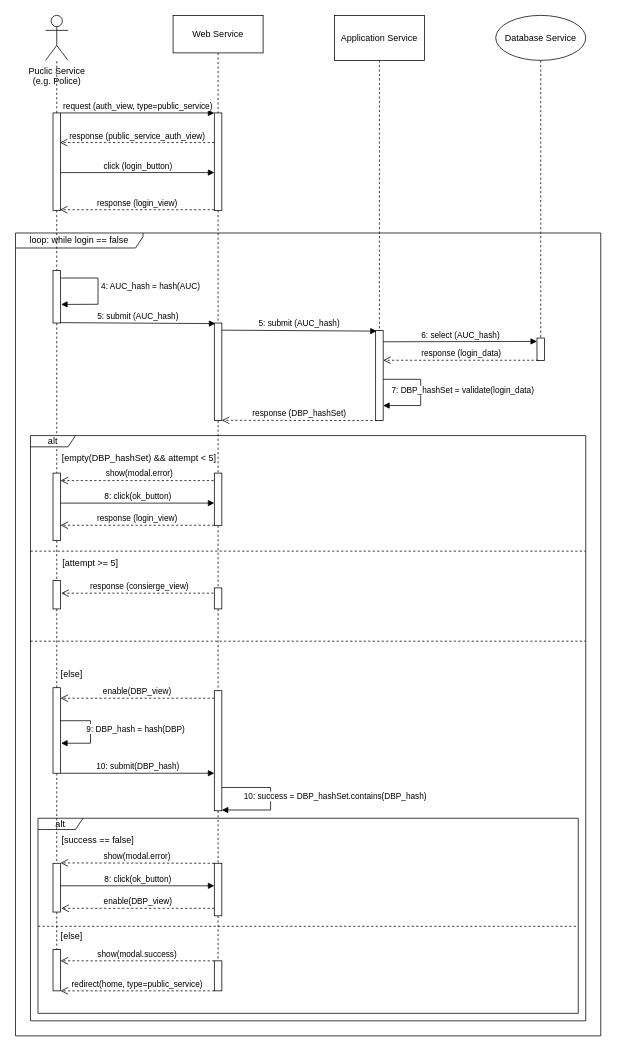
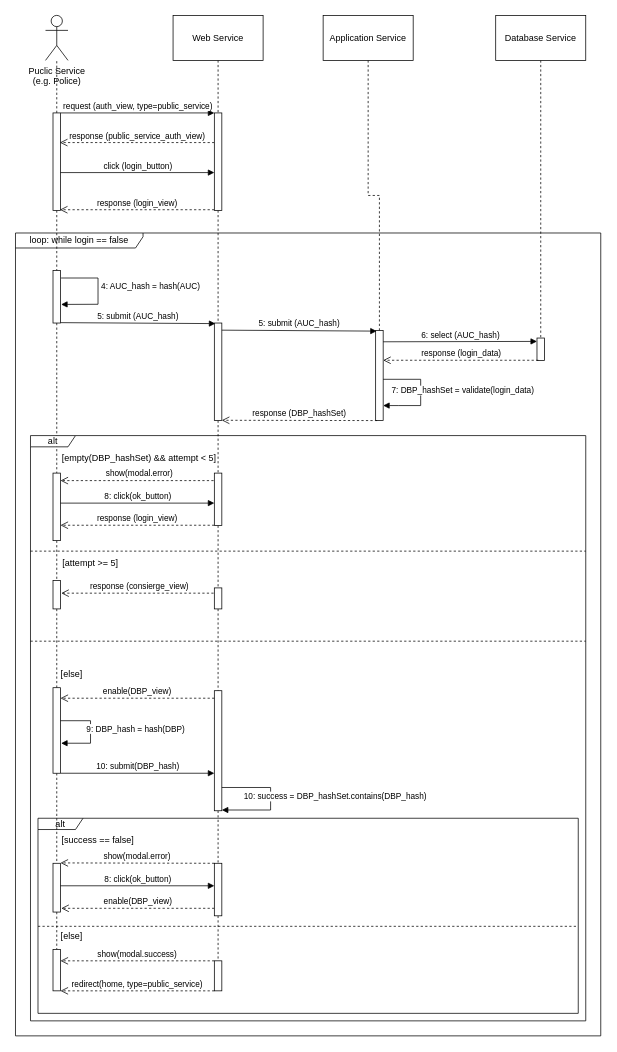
(218, 34) -> (218, 38)
(379, 38) -> (368, 38)
(540, 38) -> (540, 38)
